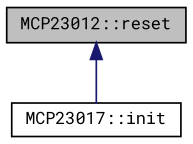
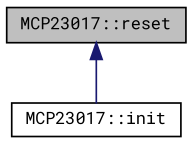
(96, 25) -> (96, 25)
